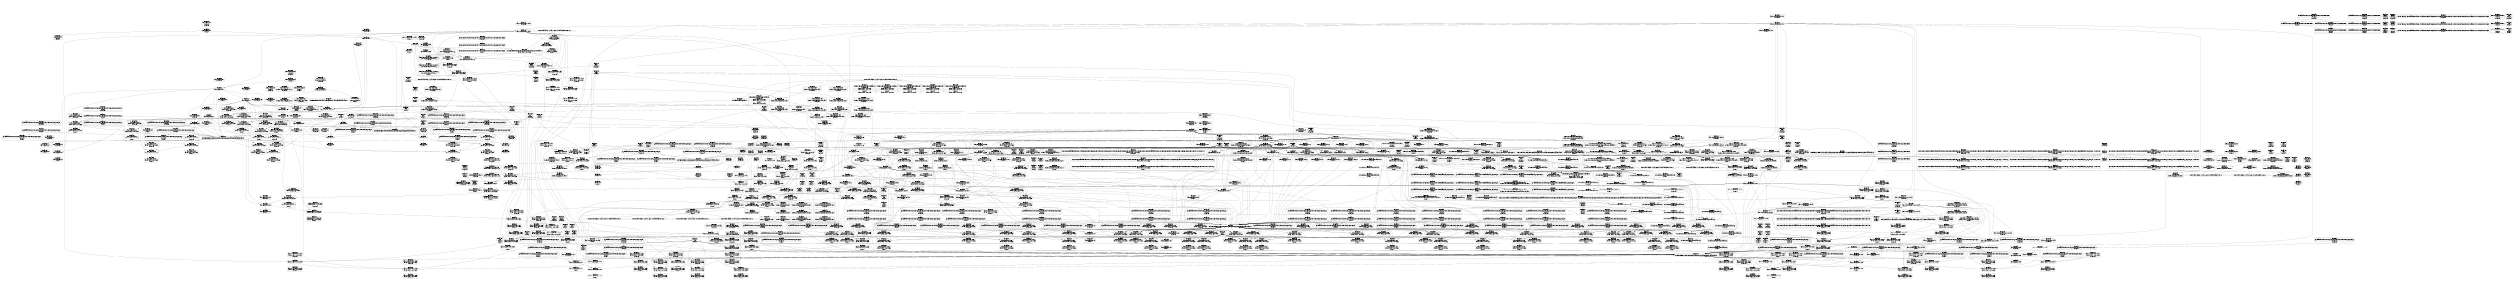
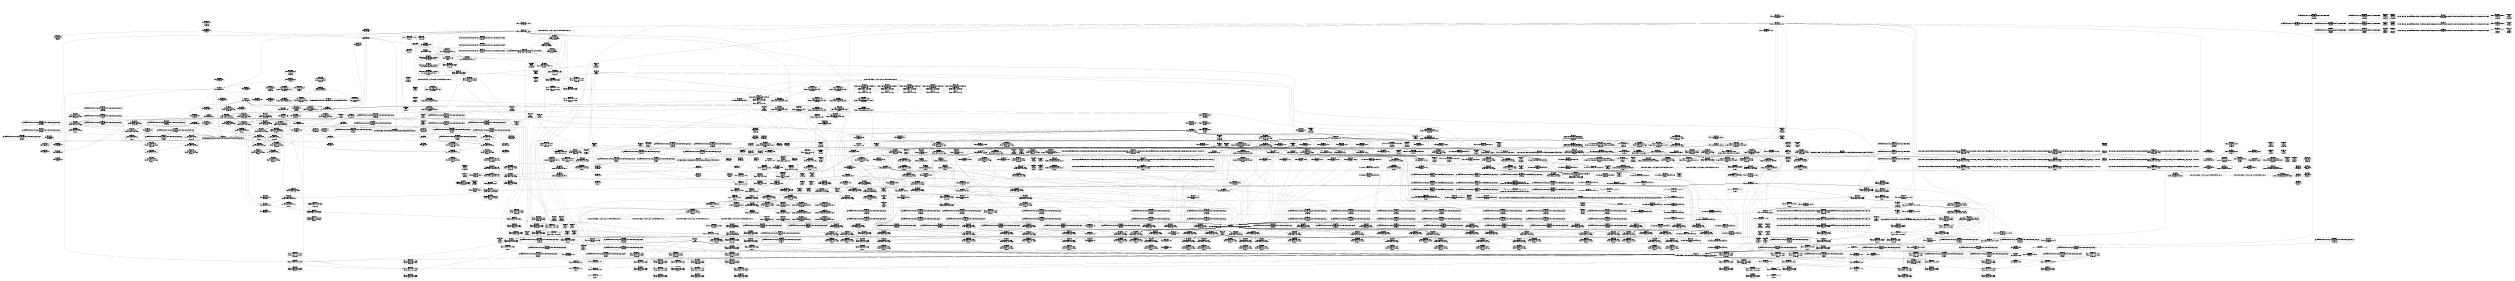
(860, 116) -> none
